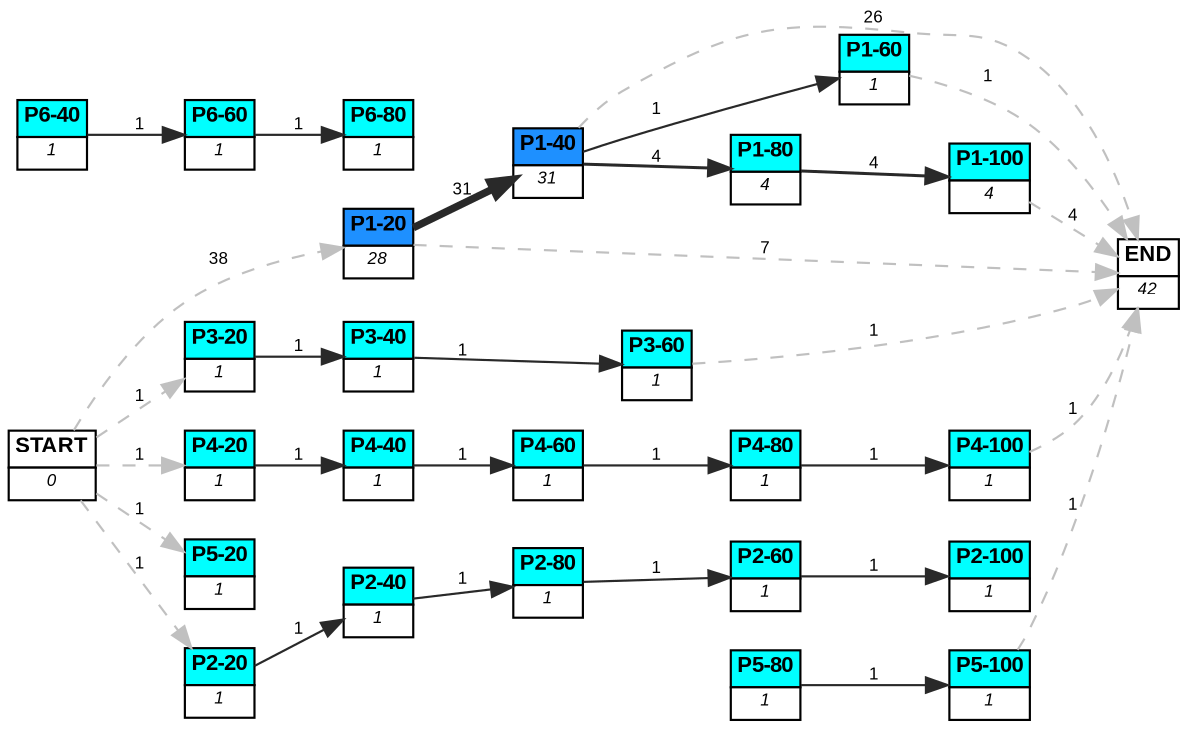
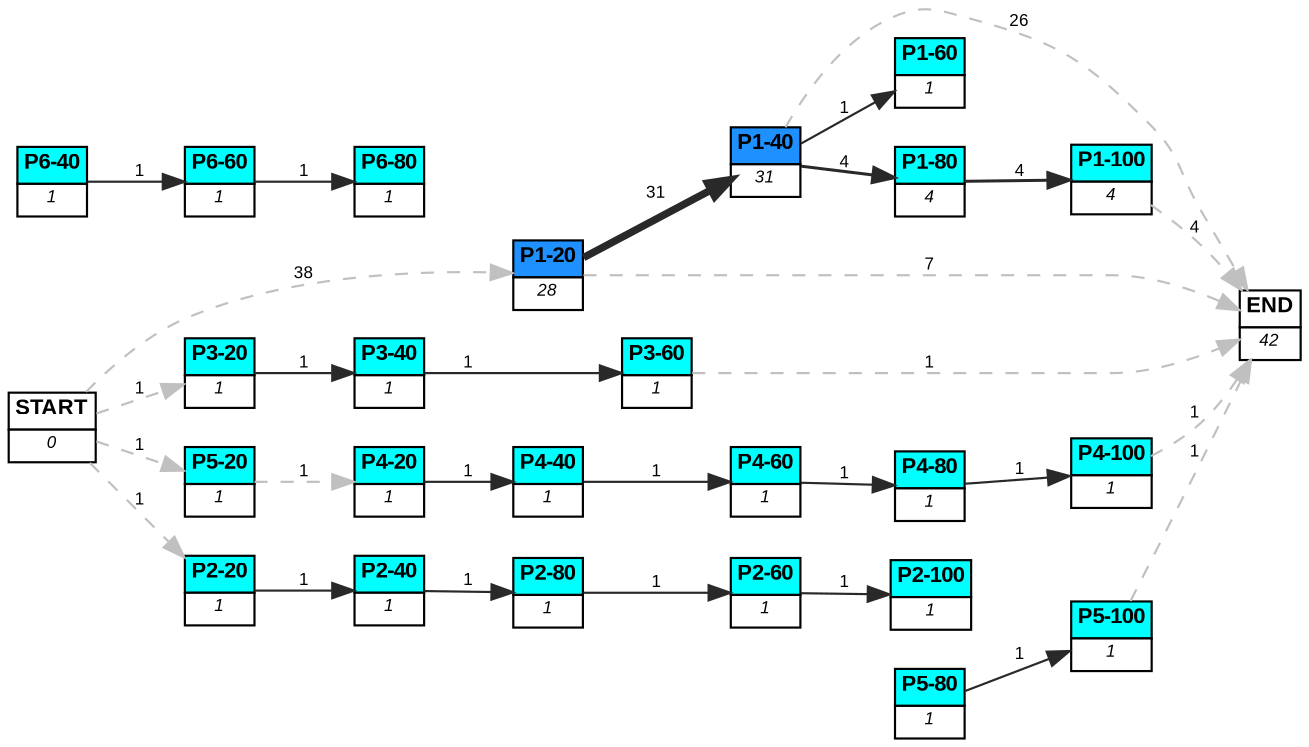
(1029, 124) -> none
(129, 465) -> (293, 482)
